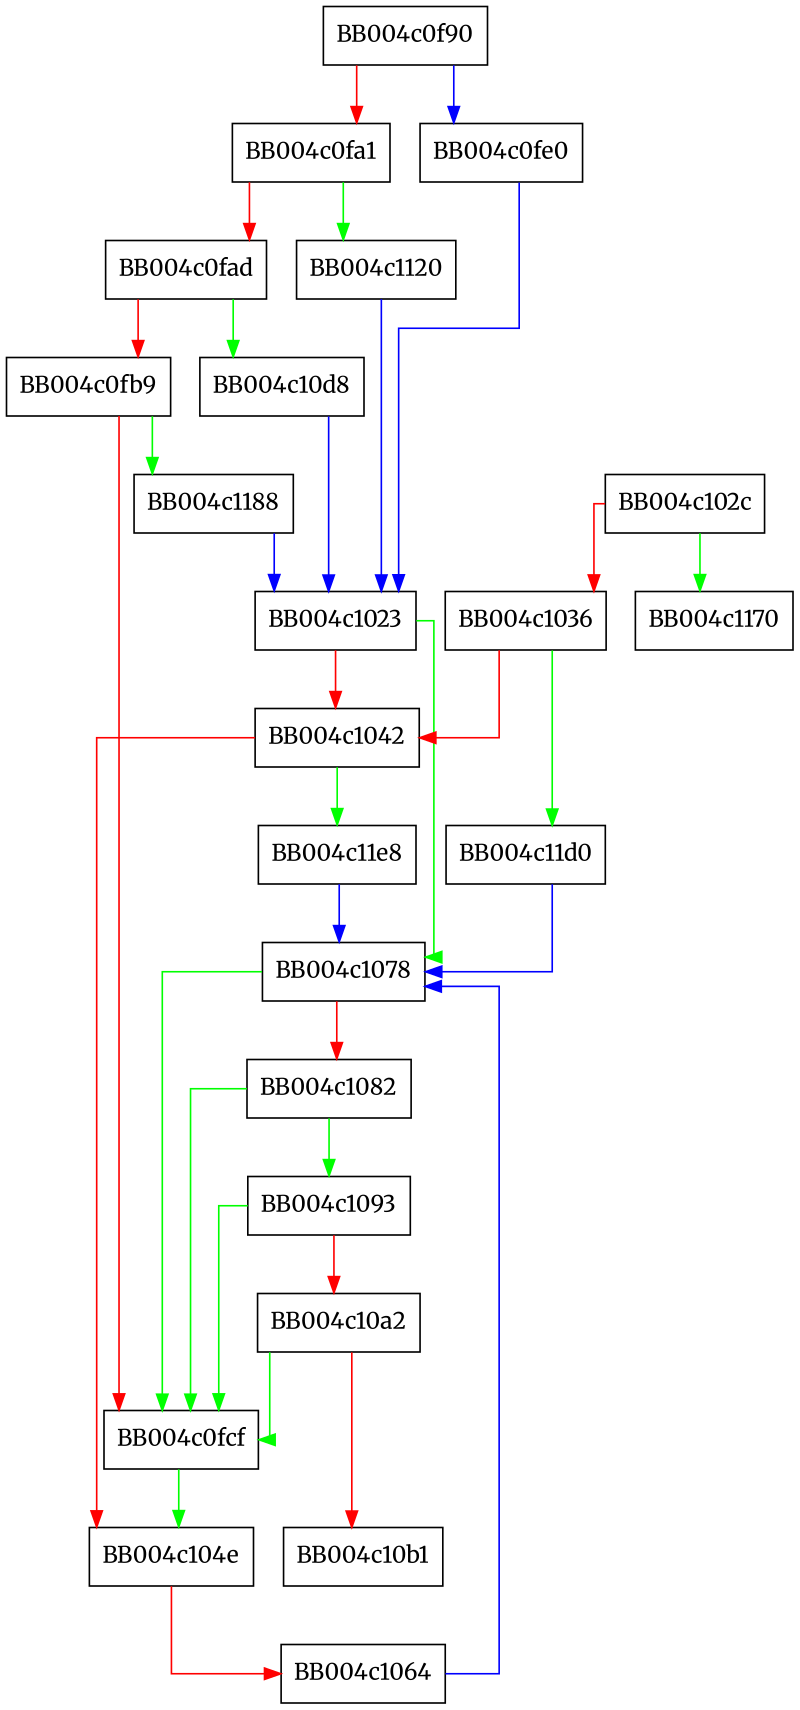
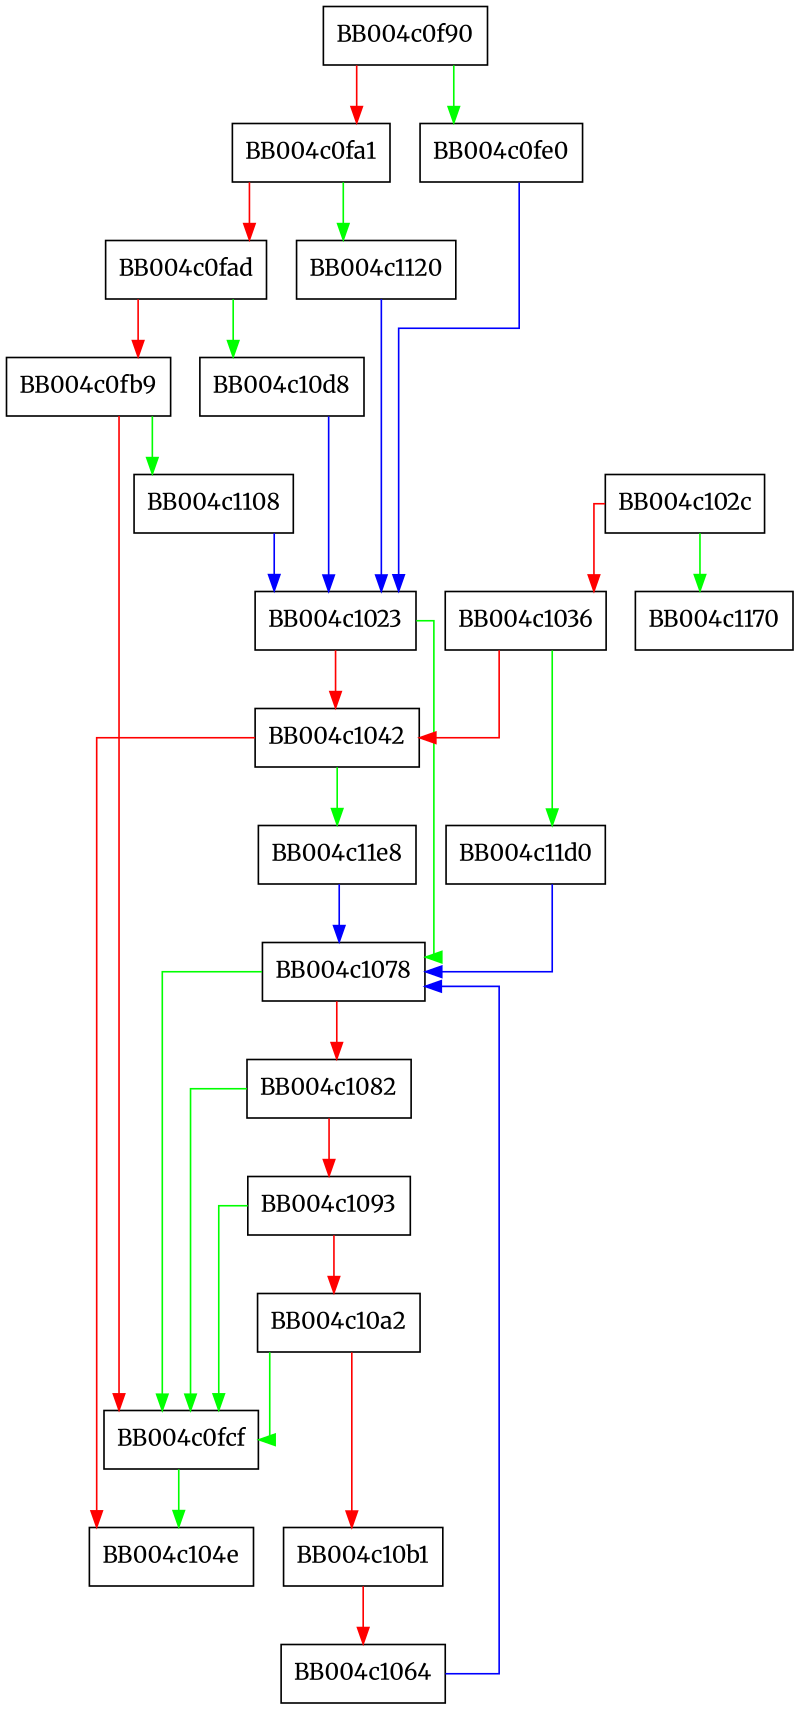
(454, 86) -> (454, 86)
(214, 504) -> (214, 504)
(329, 1139) -> (329, 1139)
(174, 1674) -> (363, 1607)
